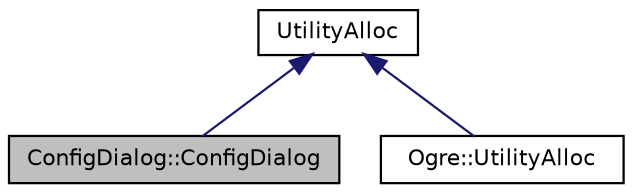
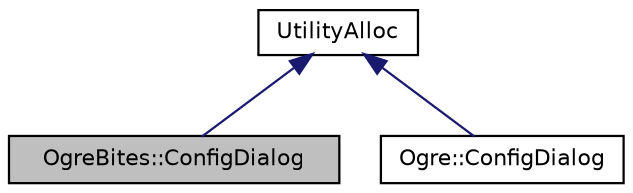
(174, 160) -> (174, 160)
(502, 160) -> (502, 160)
